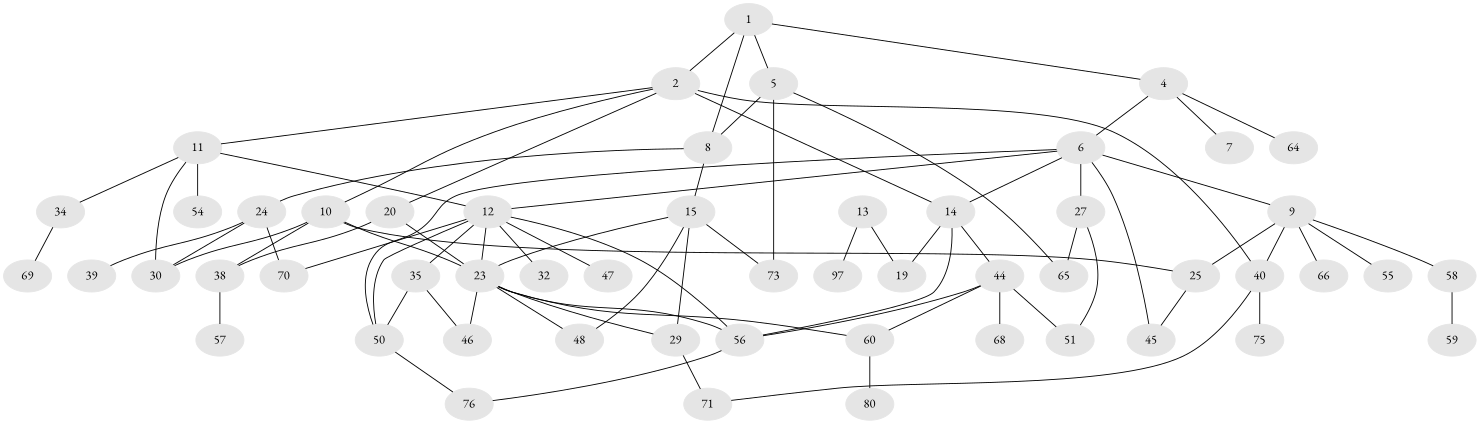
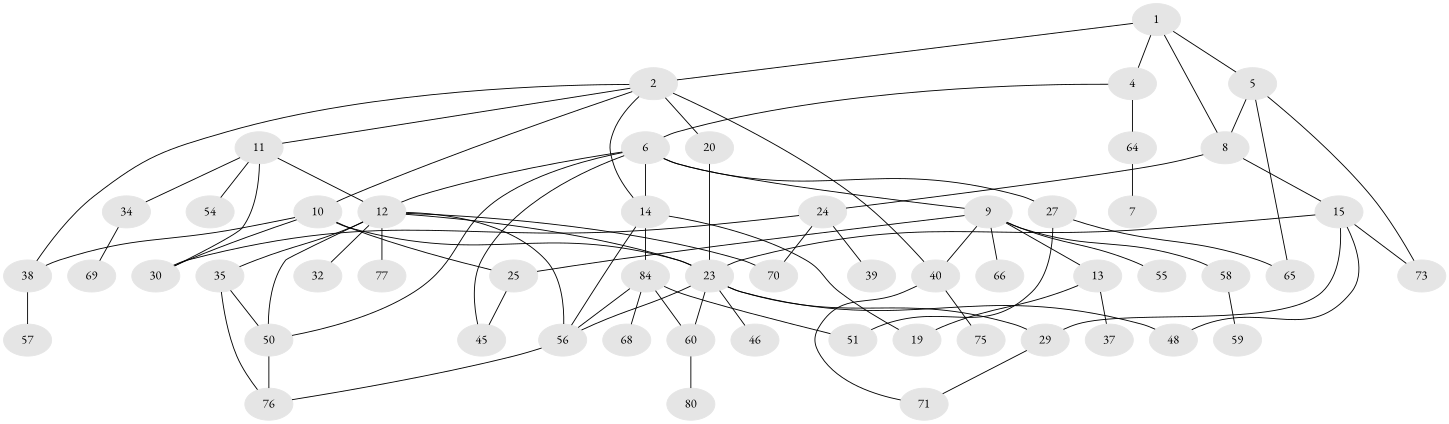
(1197, 116) -> (1132, 180)
(305, 244) -> (310, 113)
none -> (1043, 244)
(608, 276) -> (382, 276)
(838, 276) -> (1109, 340)
(1000, 276) -> (645, 276)
(442, 308) -> (232, 344)
